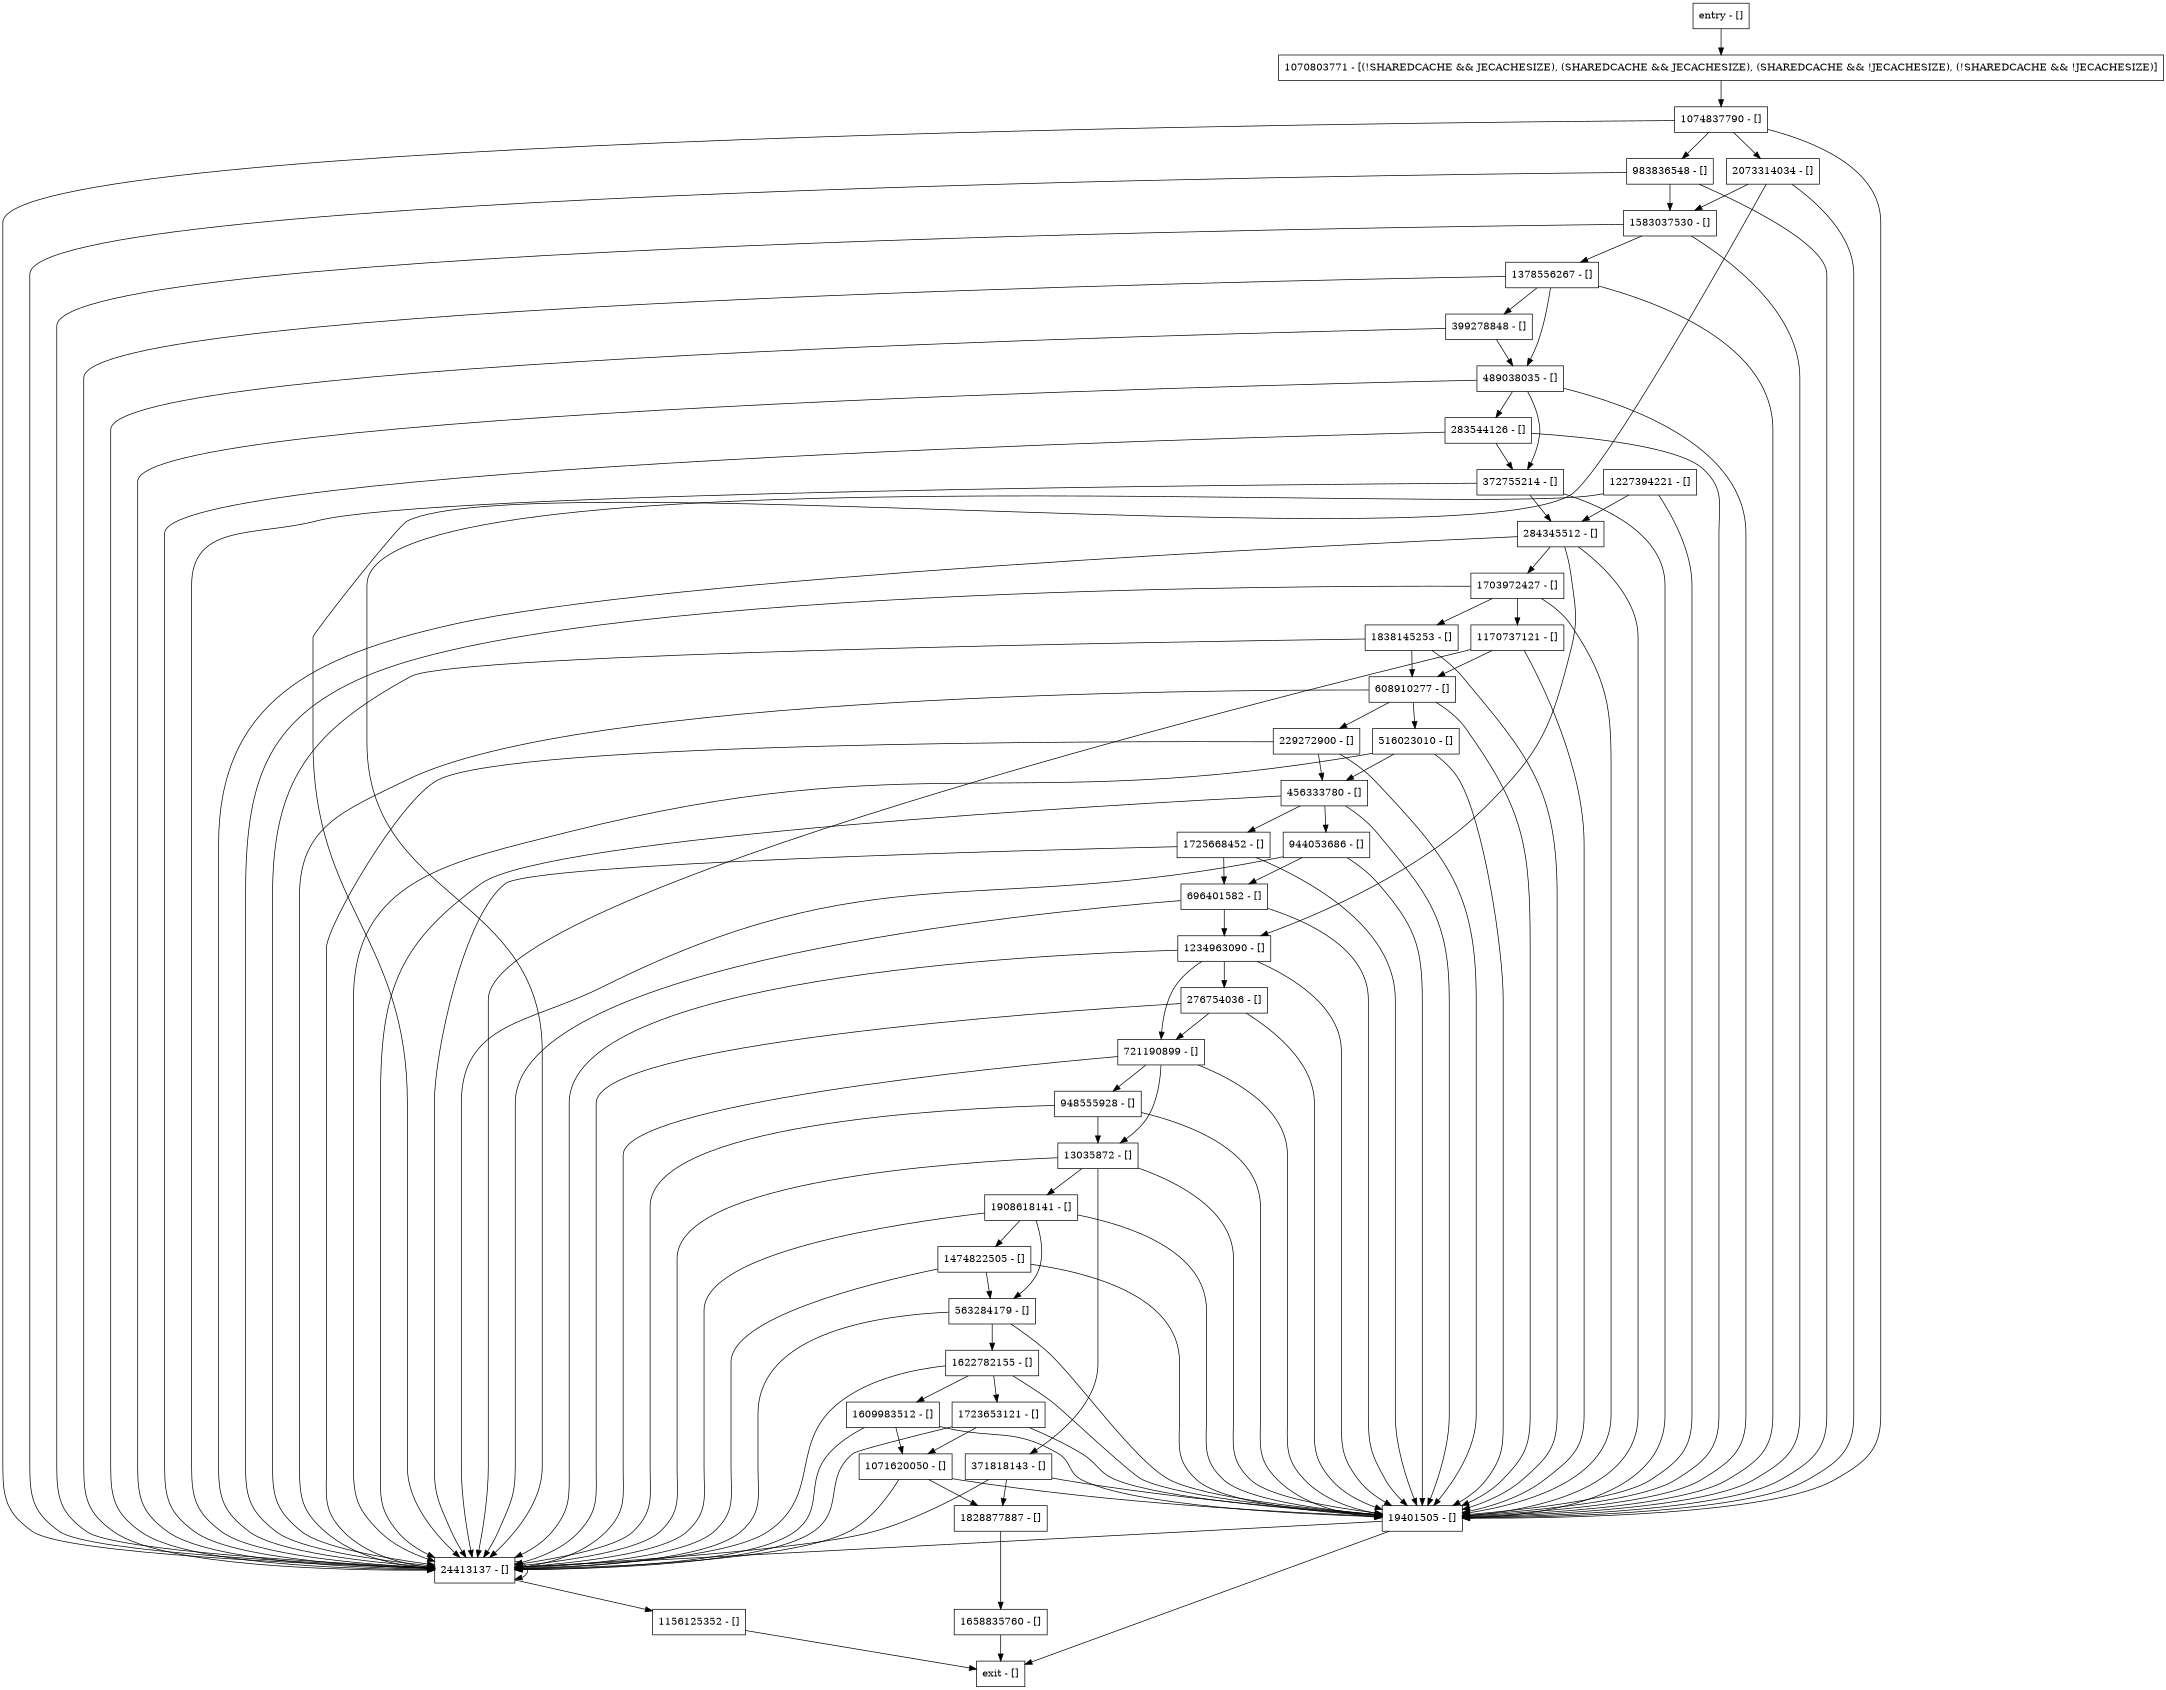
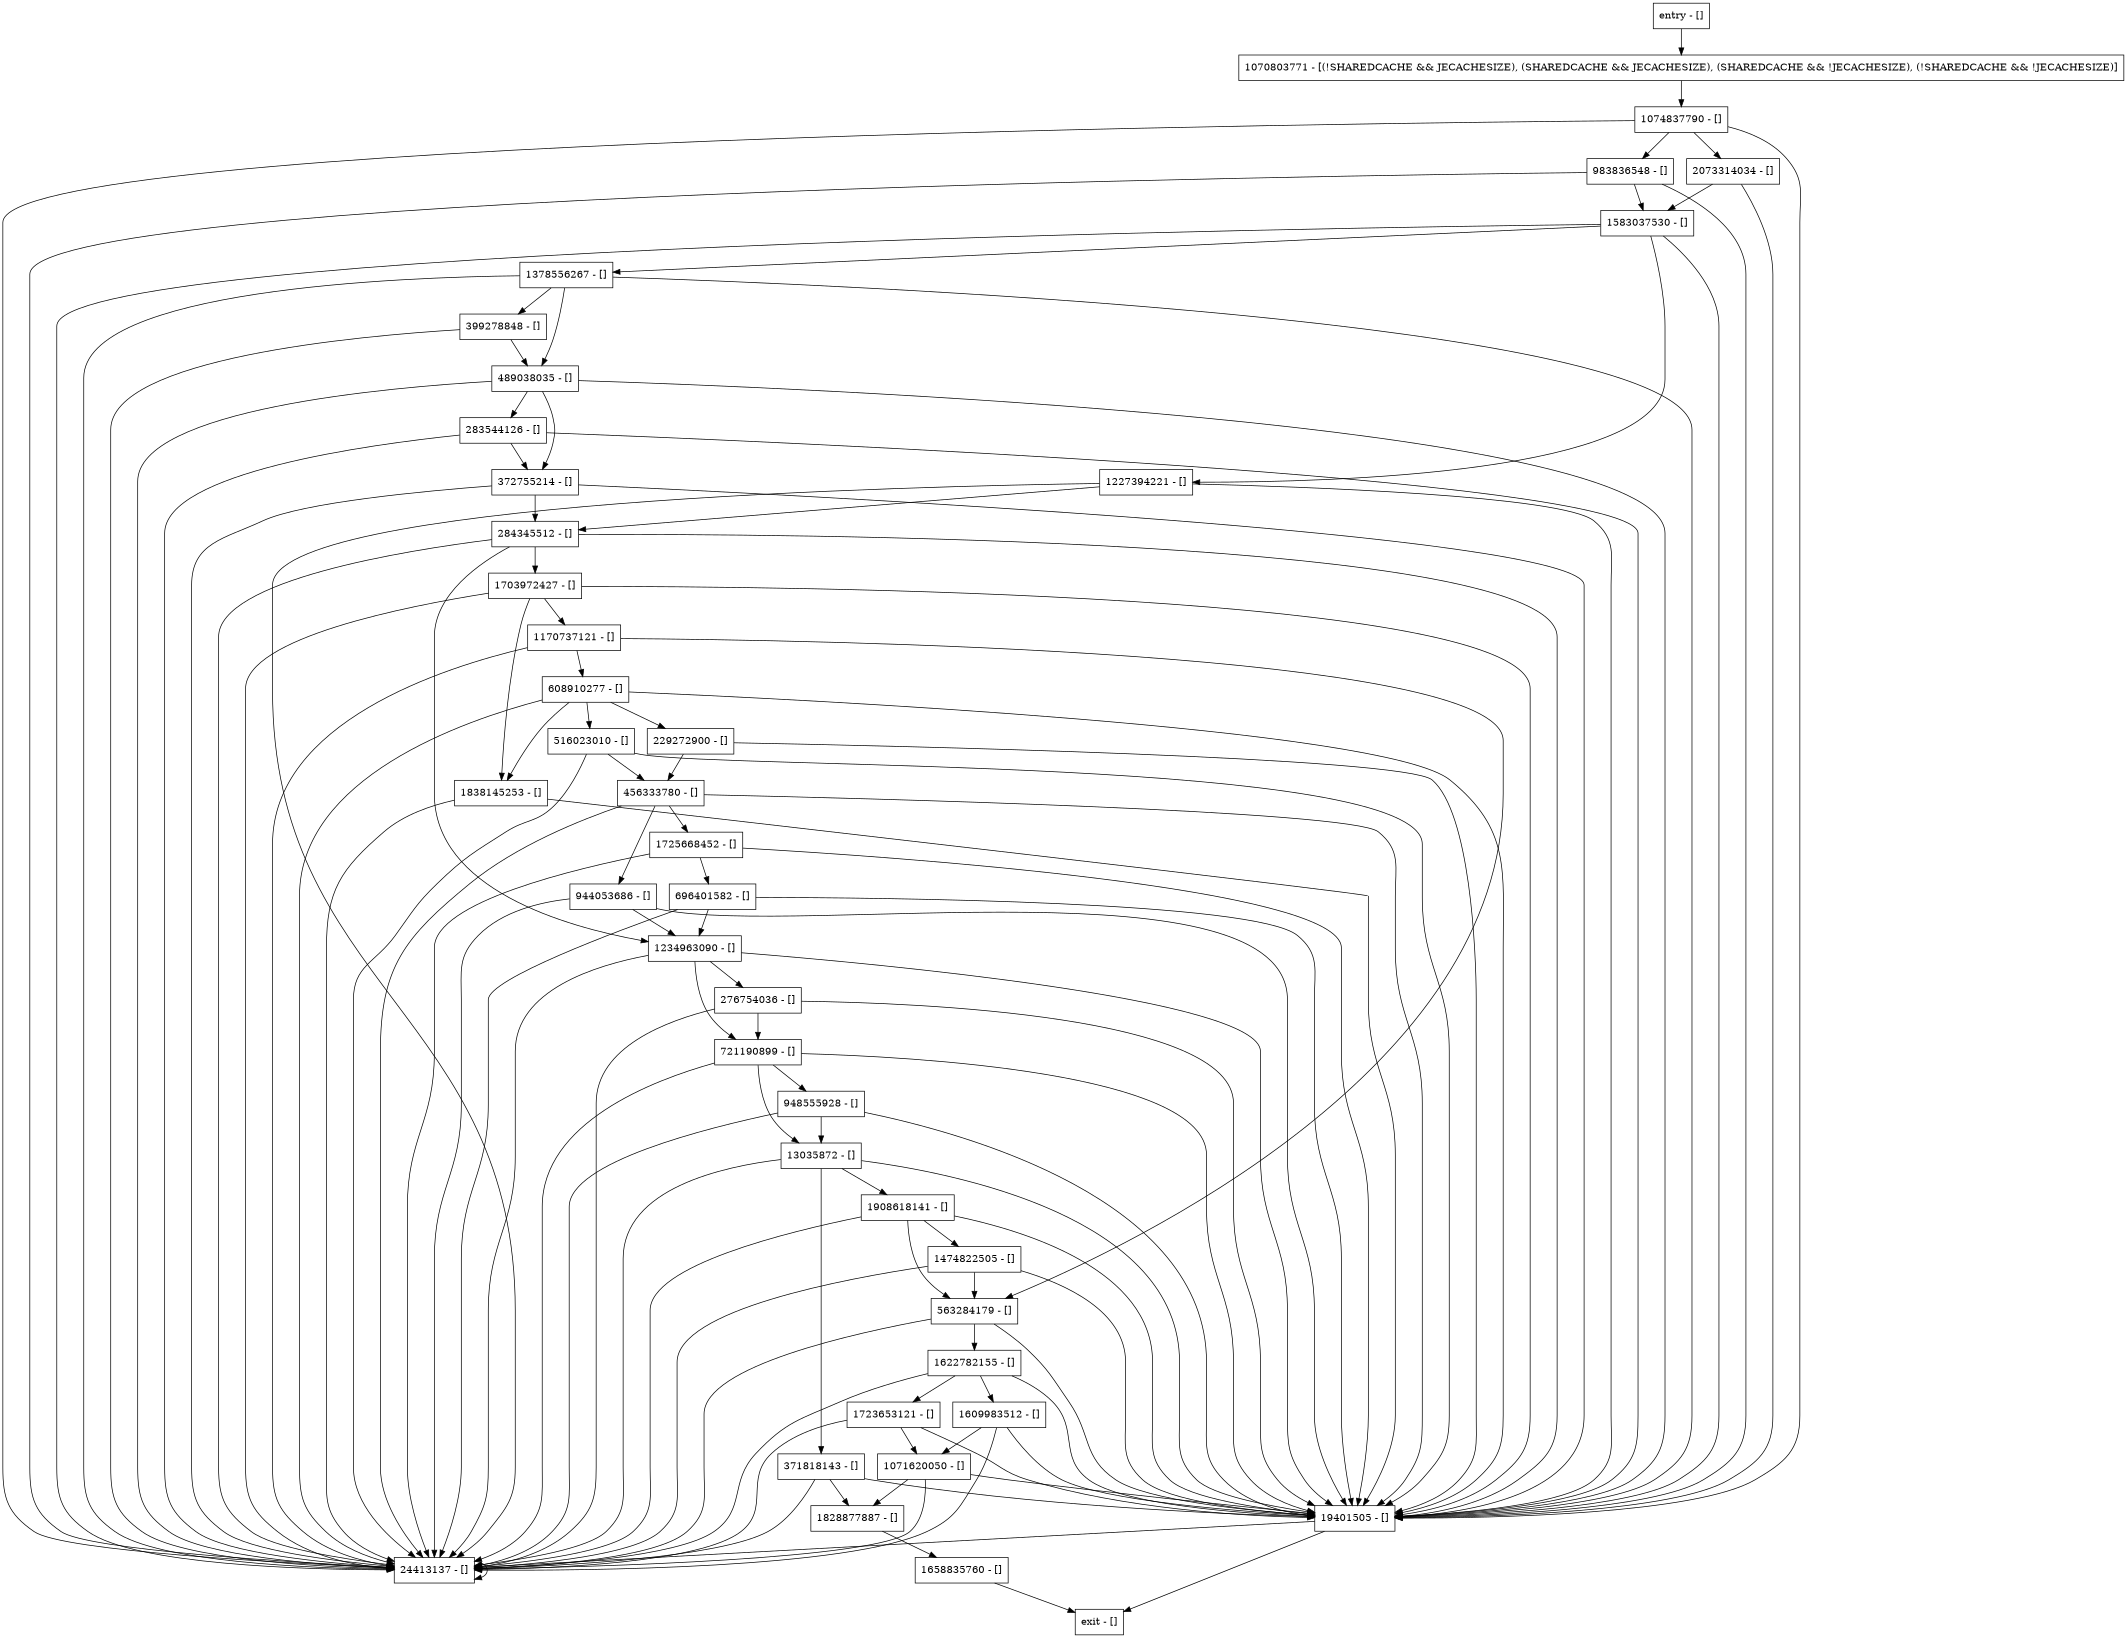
none -> (1535, 457)
(823, 506) -> none
(1412, 660) -> (536, 735)
(419, 795) -> none
(1275, 871) -> (654, 923)
(1584, 1108) -> (1462, 707)
(699, 1622) -> none
